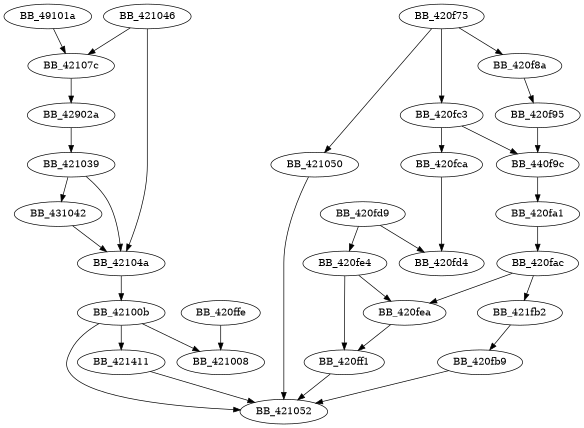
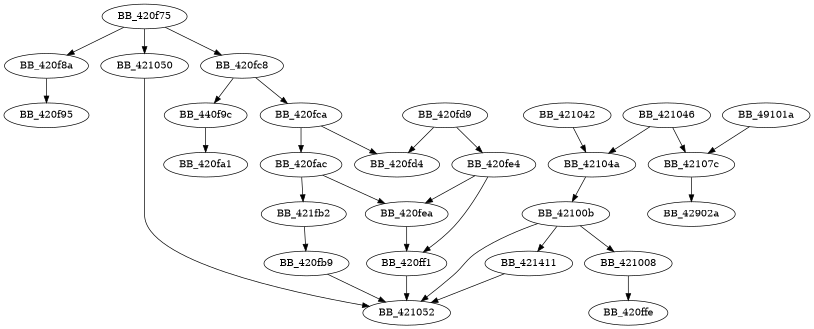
(442, 115) -> (242, 66)
(538, 137) -> none
(71, 165) -> none
(58, 214) -> (567, 115)
(538, 235) -> (301, 137)
(221, 334) -> (628, 285)
